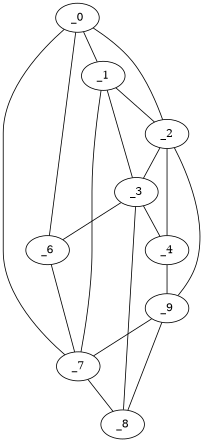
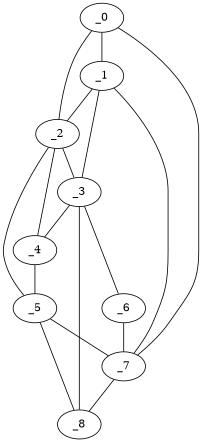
(63, 134) -> none
(167, 308) -> (35, 308)
